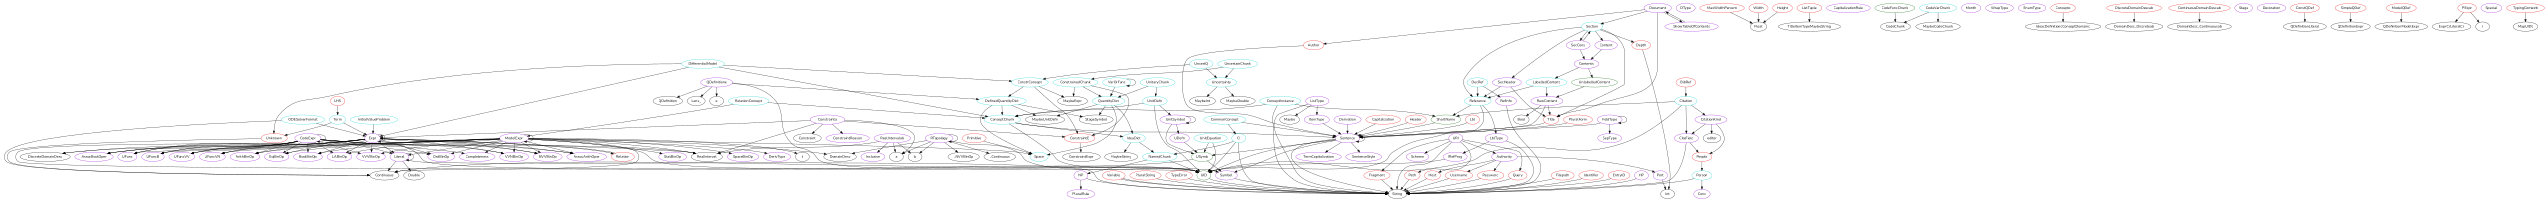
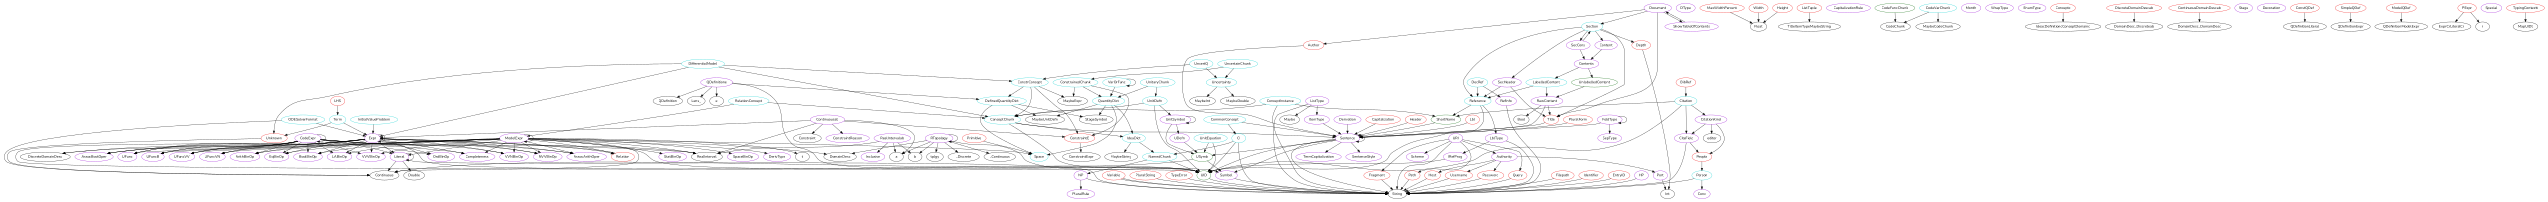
(2199, 27) -> (2199, 27)
(1002, 109) -> (1030, 104)
(827, 120) -> (827, 120)
none -> (431, 148)
(466, 150) -> (564, 144)
none -> (935, 157)
(964, 157) -> (964, 157)
